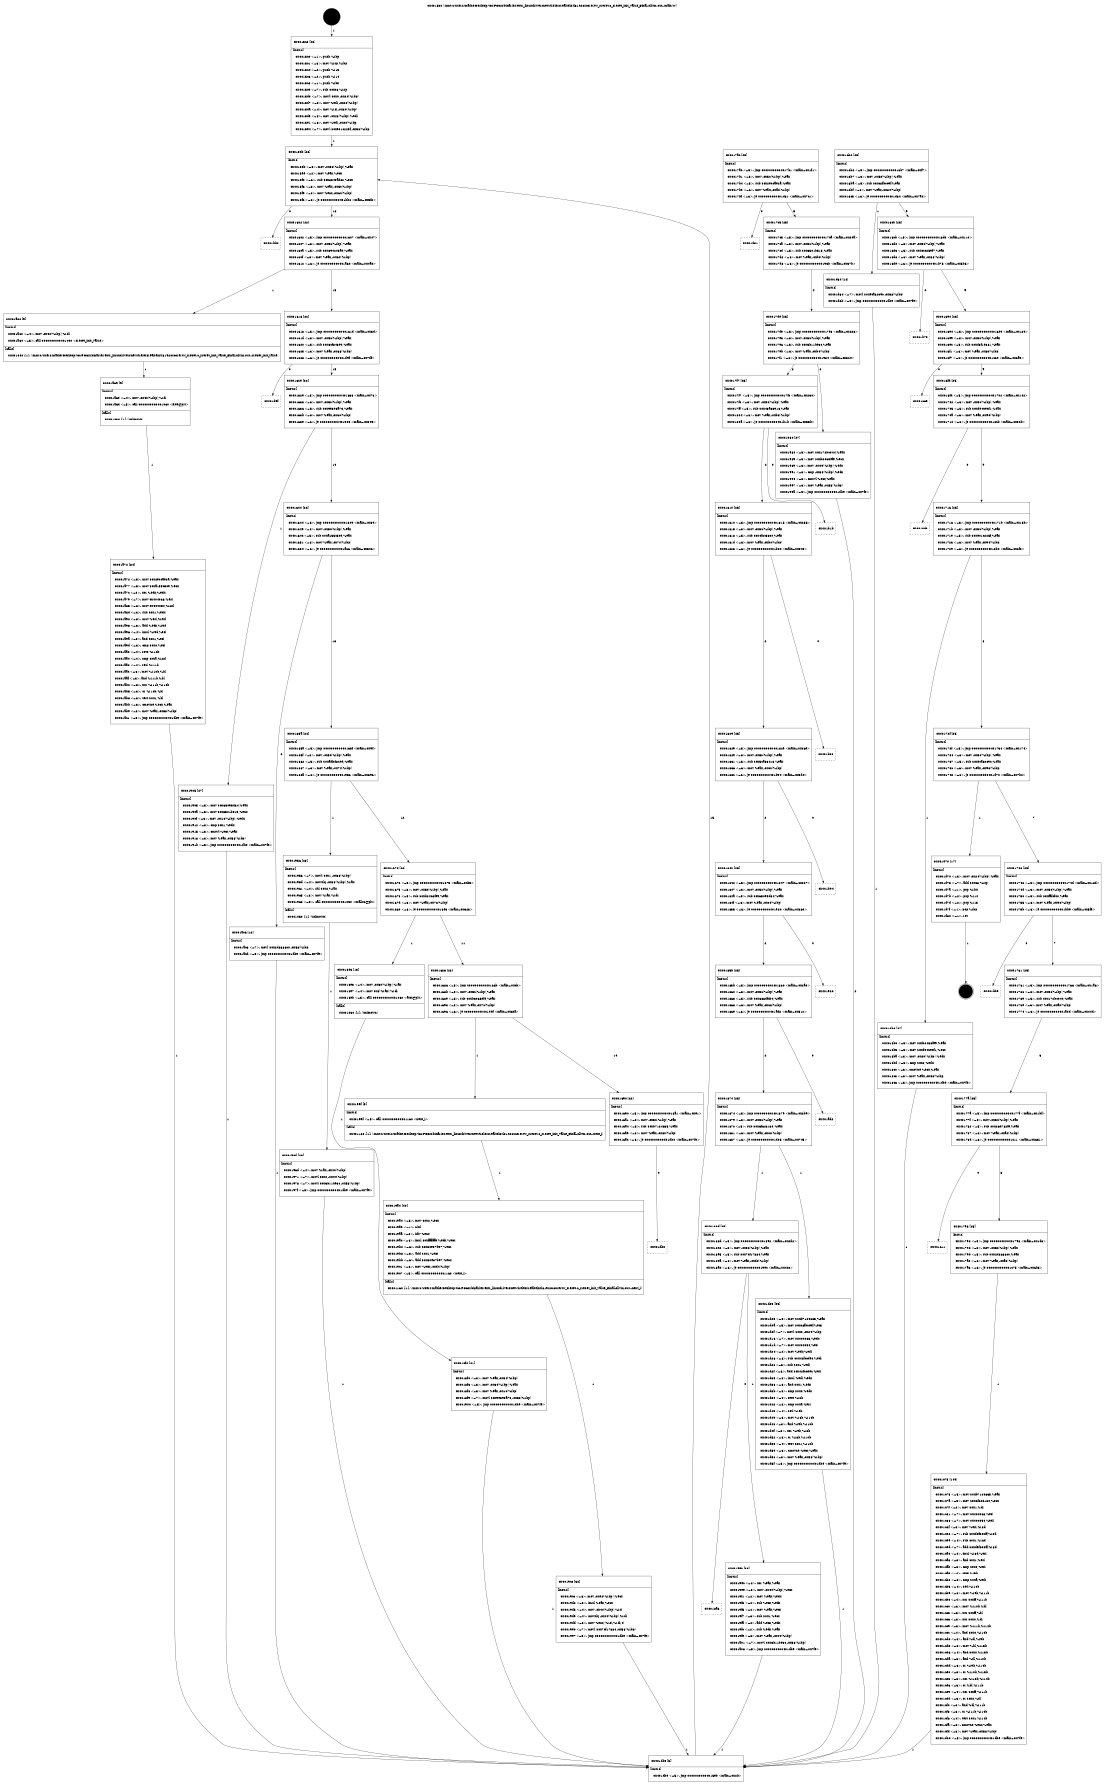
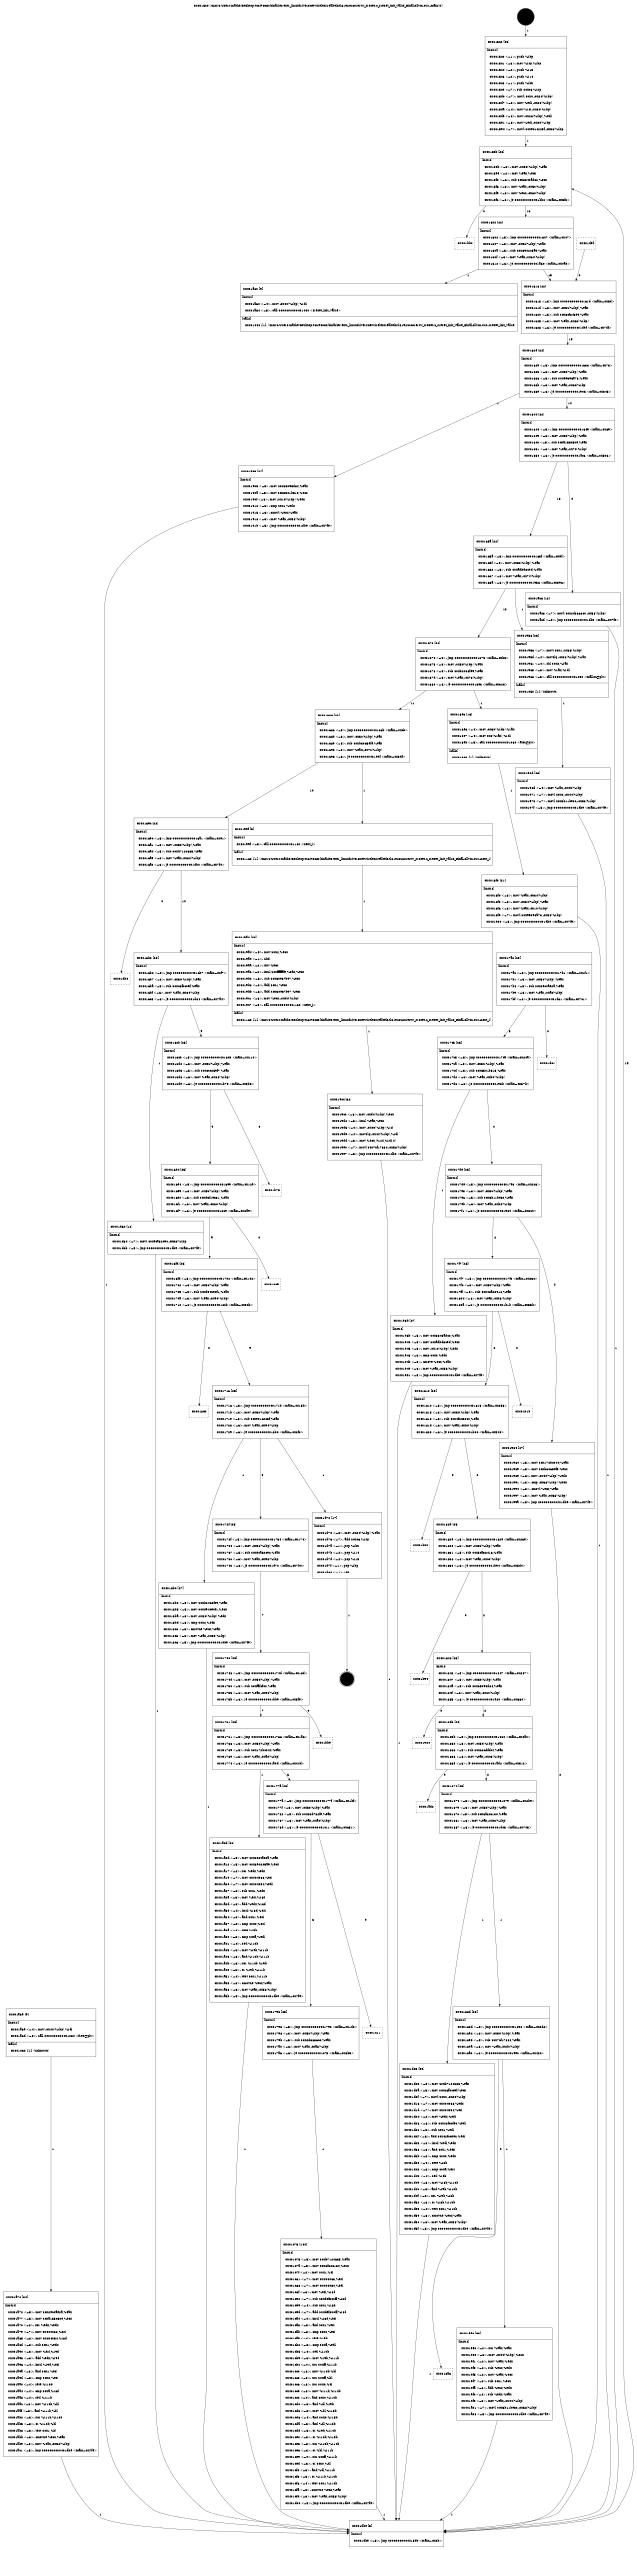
(143, 368) -> none
(281, 377) -> (581, 264)
(974, 817) -> (301, 1474)
none -> (181, 911)
none -> (439, 1348)
none -> (258, 1920)
